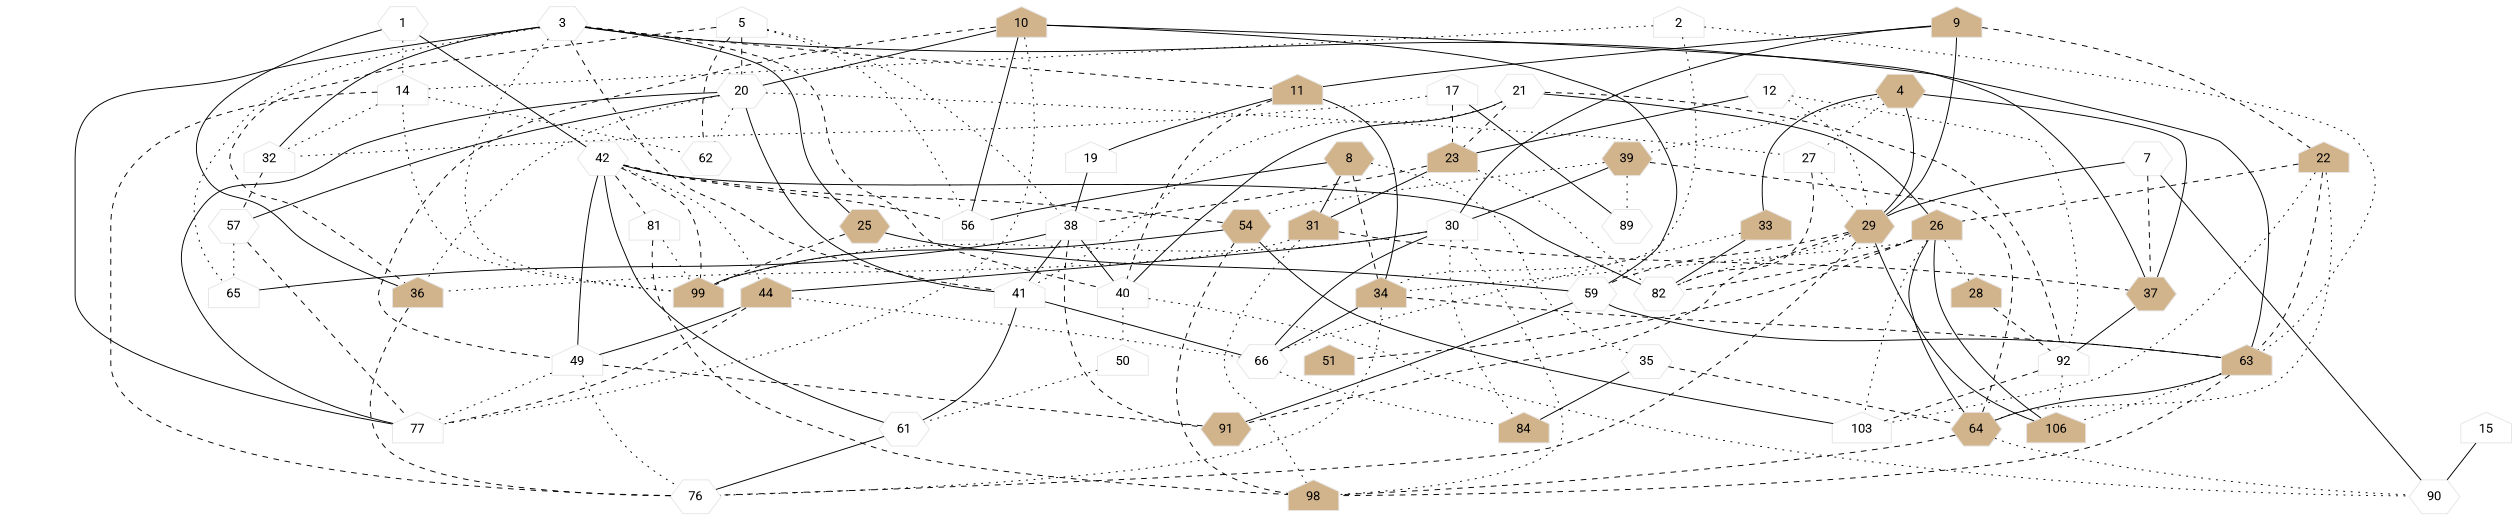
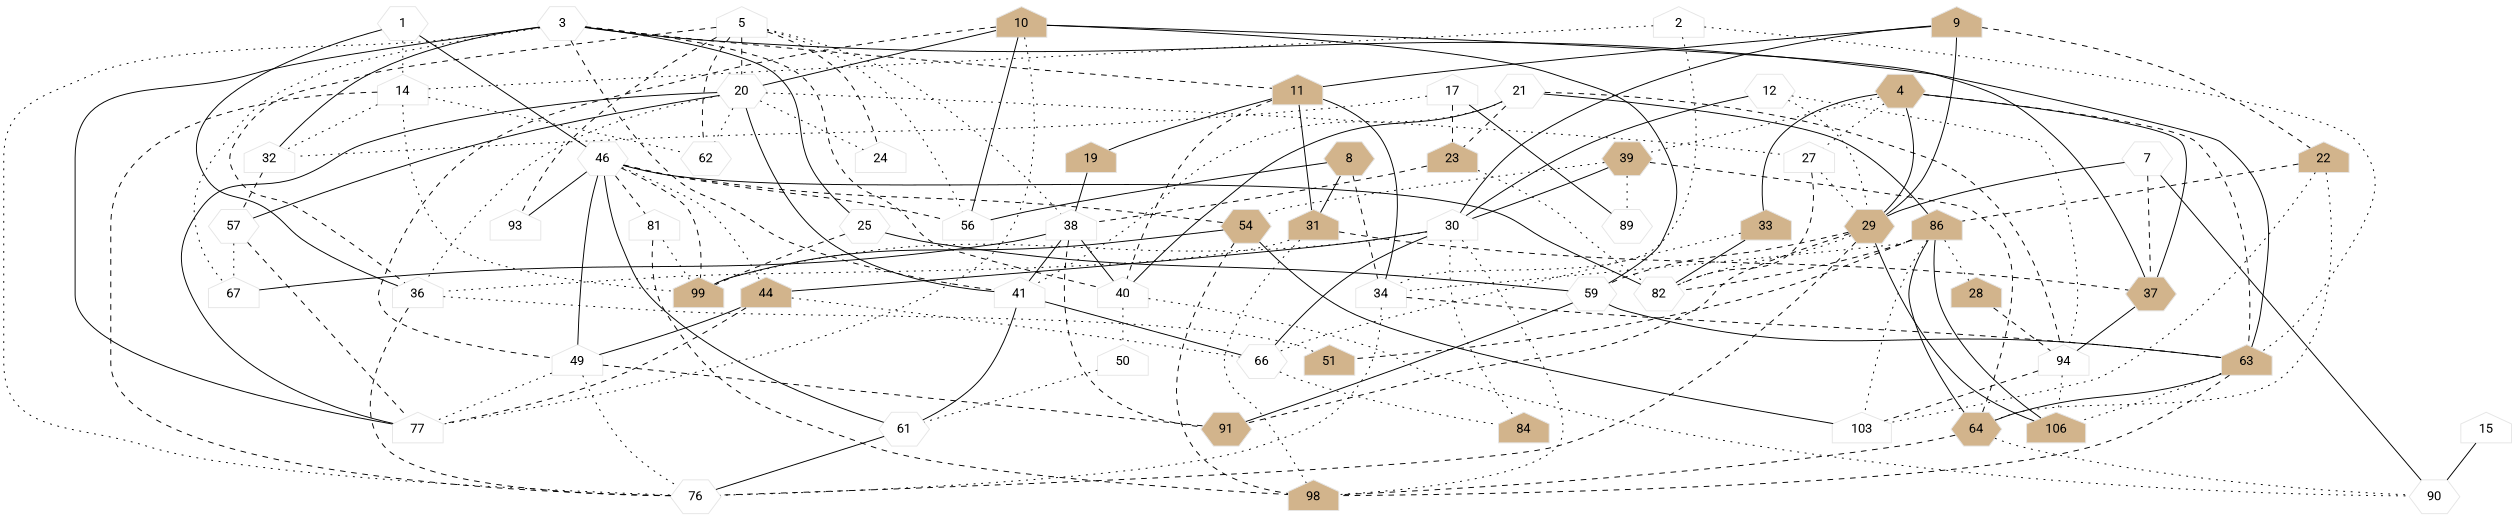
(1612, 125) -> (1586, 145)
(603, 159) -> (603, 159)
none -> (881, 159)
(1091, 159) -> (1091, 159)
(1367, 200) -> (1305, 157)
none -> (515, 226)
(865, 226) -> (865, 226)
(1937, 226) -> (1937, 226)
(474, 229) -> (4, 324)
(2304, 267) -> (2191, 139)
(234, 294) -> (234, 294)
(418, 294) -> (418, 294)
(1381, 294) -> (1381, 294)
none -> (858, 316)
(1323, 327) -> none
(1647, 362) -> none
(2064, 362) -> (2064, 362)
